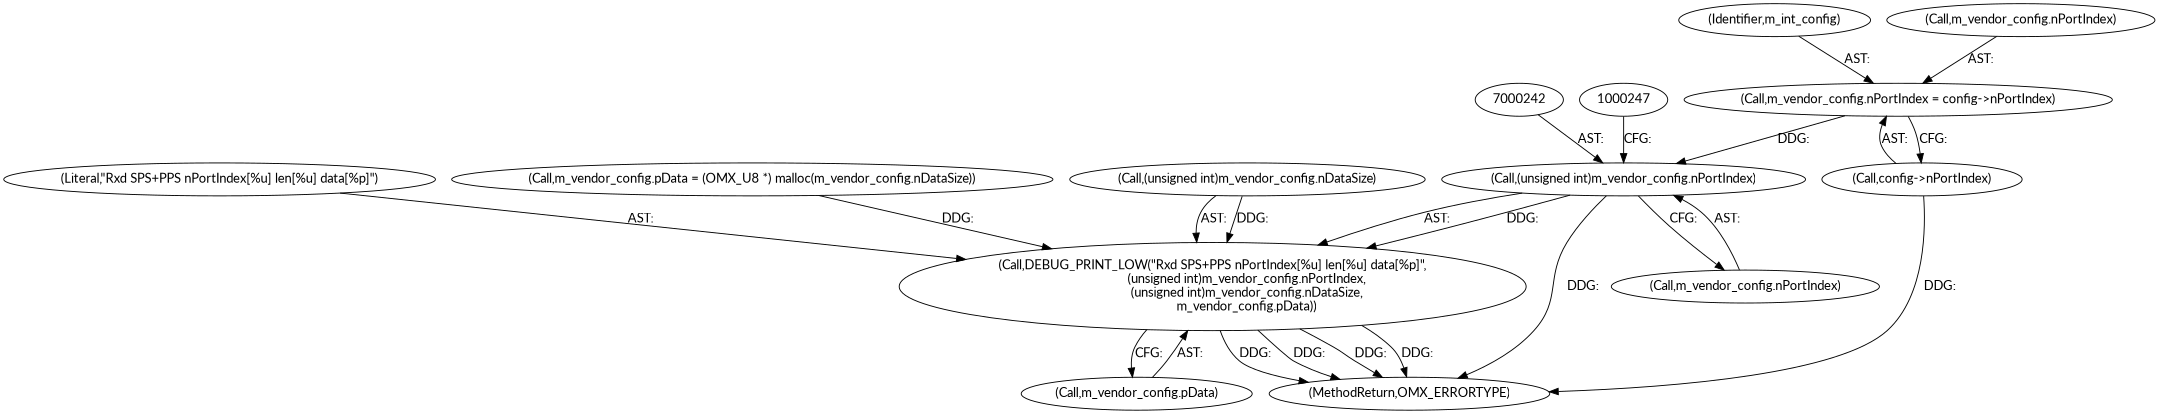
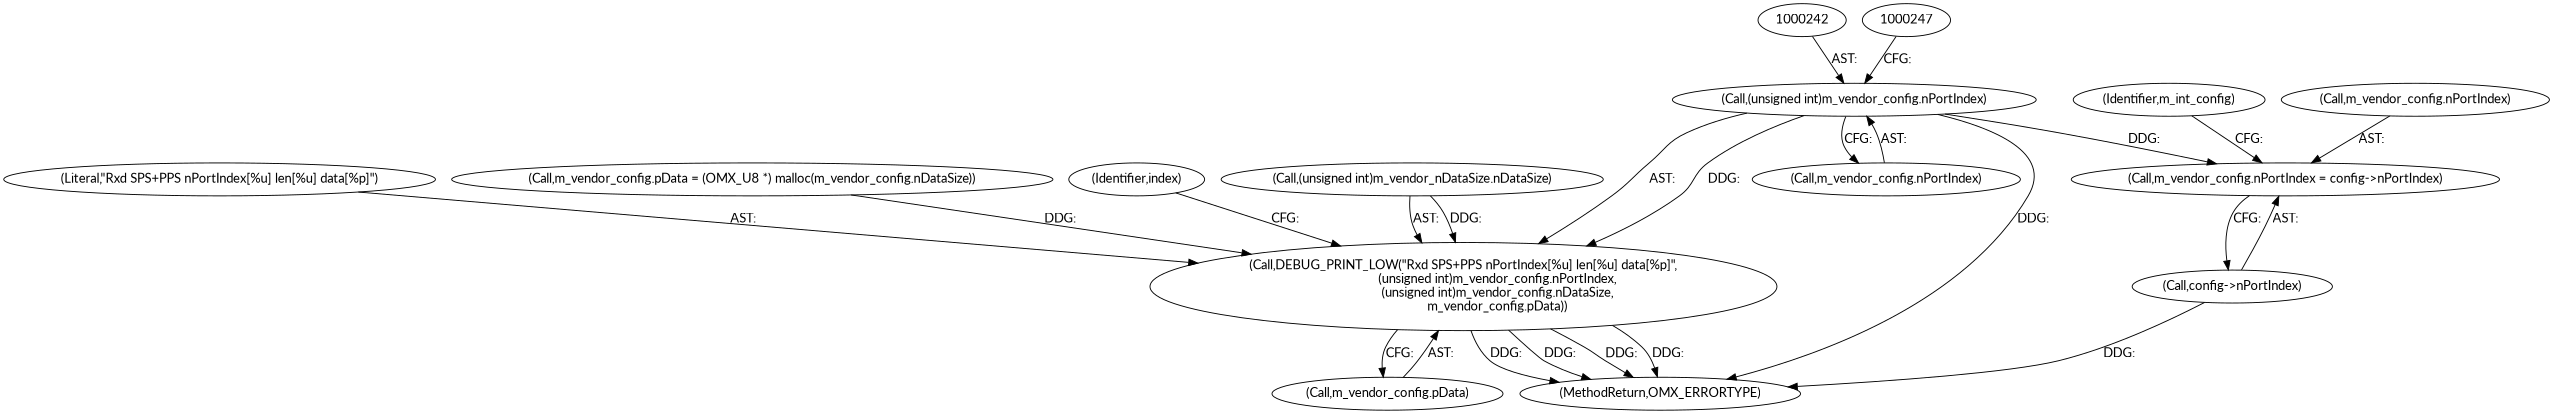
(1859, 60) -> (2251, 140)
(1519, 100) -> (1802, 20)
(1765, 138) -> (2077, 136)
none -> (1137, 179)
(1247, 179) -> (1412, 179)
